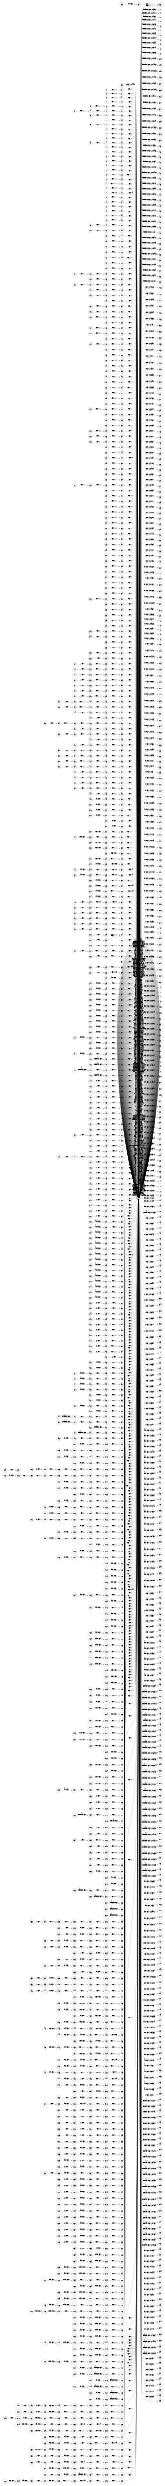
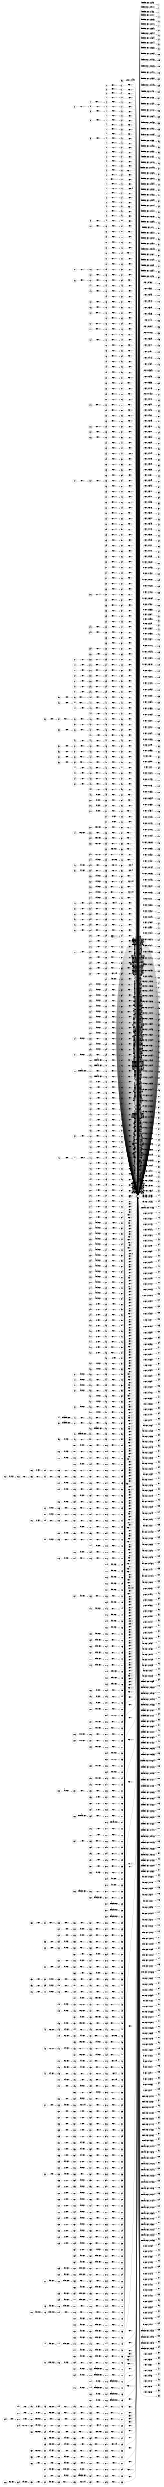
(139, 595) -> (138, 1036)
none -> (114, 963)
